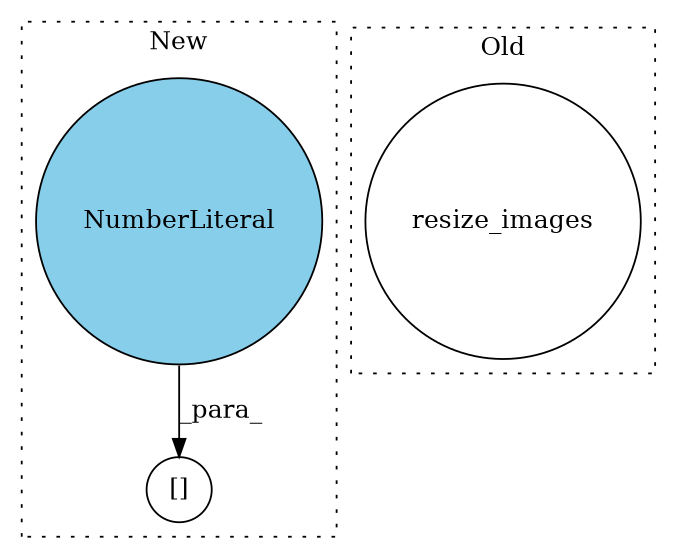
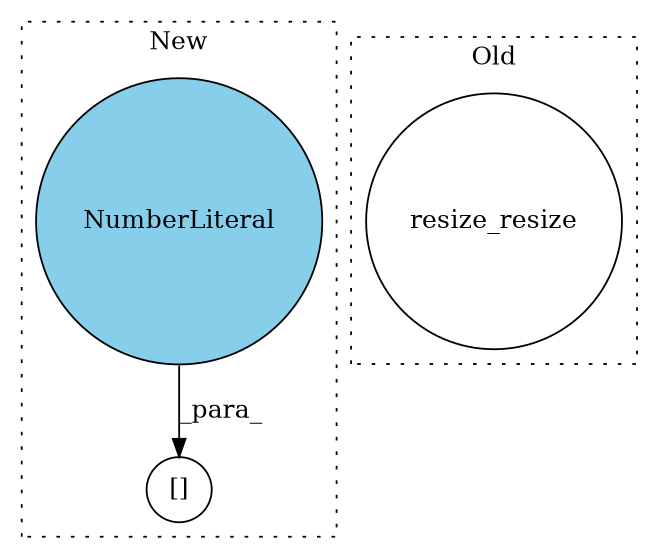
(503, 221) -> (494, 221)
